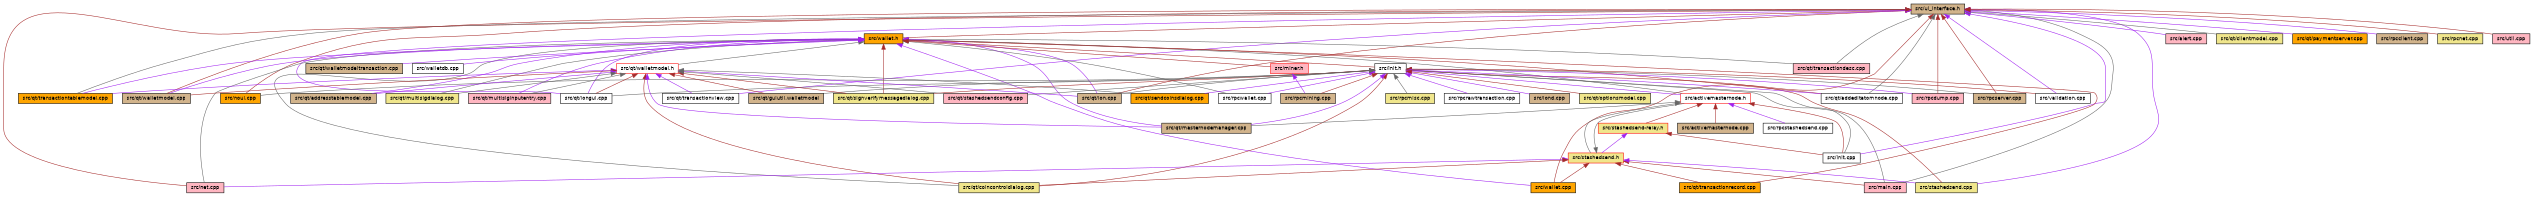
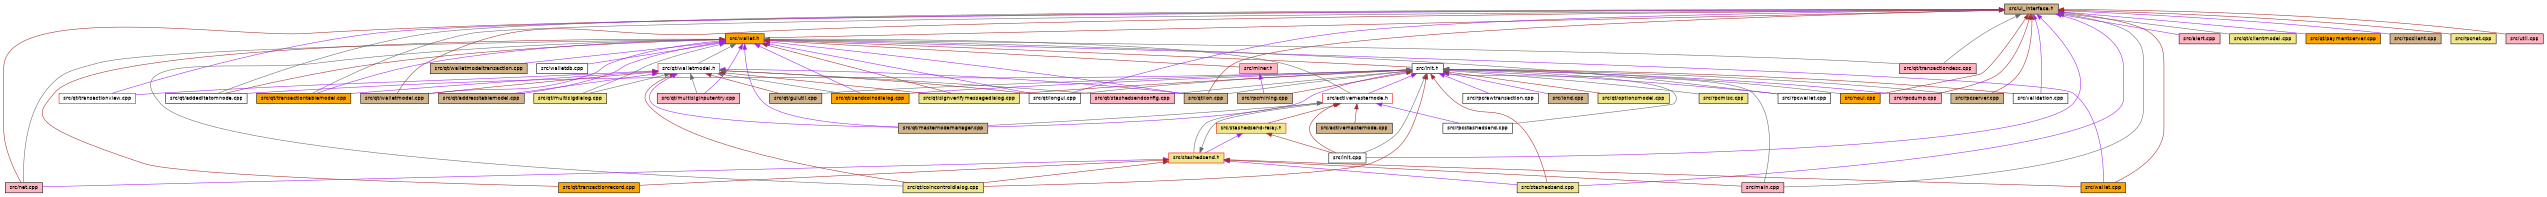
none -> (802, 66)
none -> (1676, 96)
(701, 98) -> (97, 98)
(786, 98) -> (796, 98)
